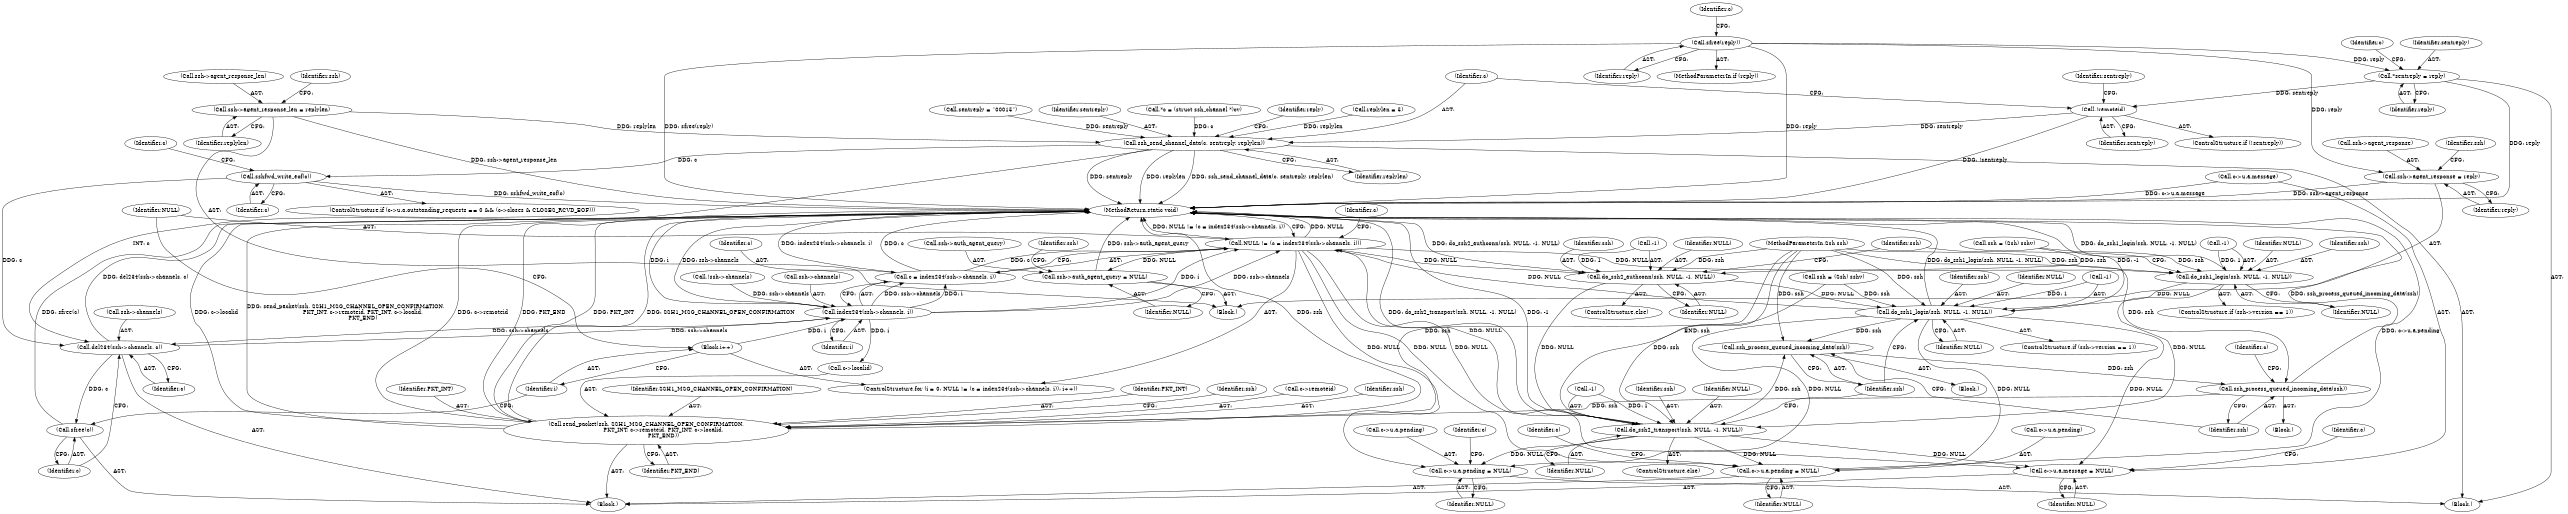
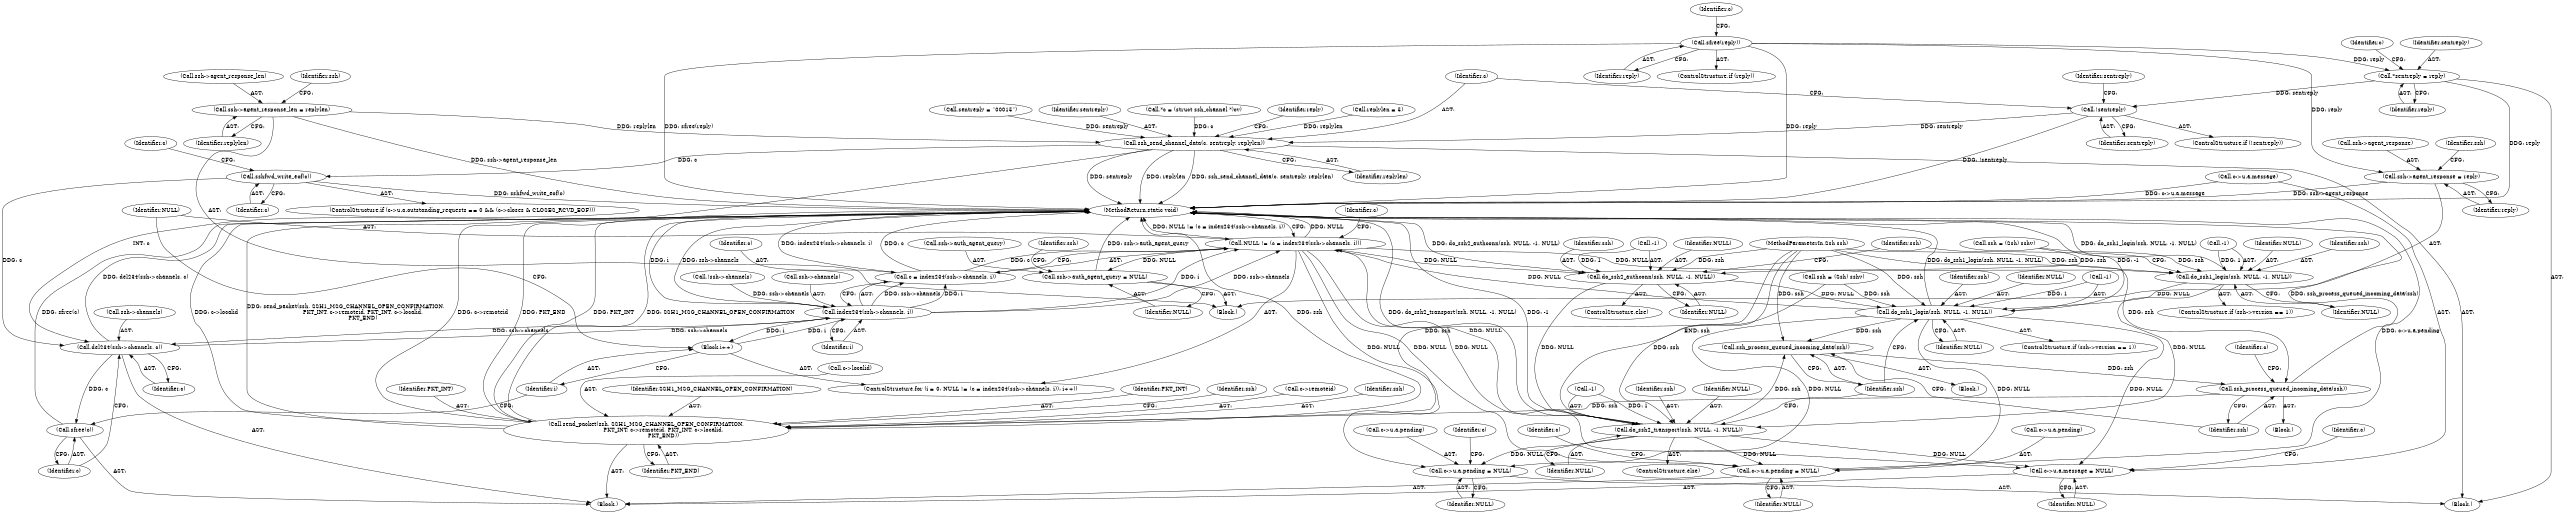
(1716, 77) -> (1716, 77)
(2104, 110) -> (2104, 110)
(871, 340) -> (780, 325)
